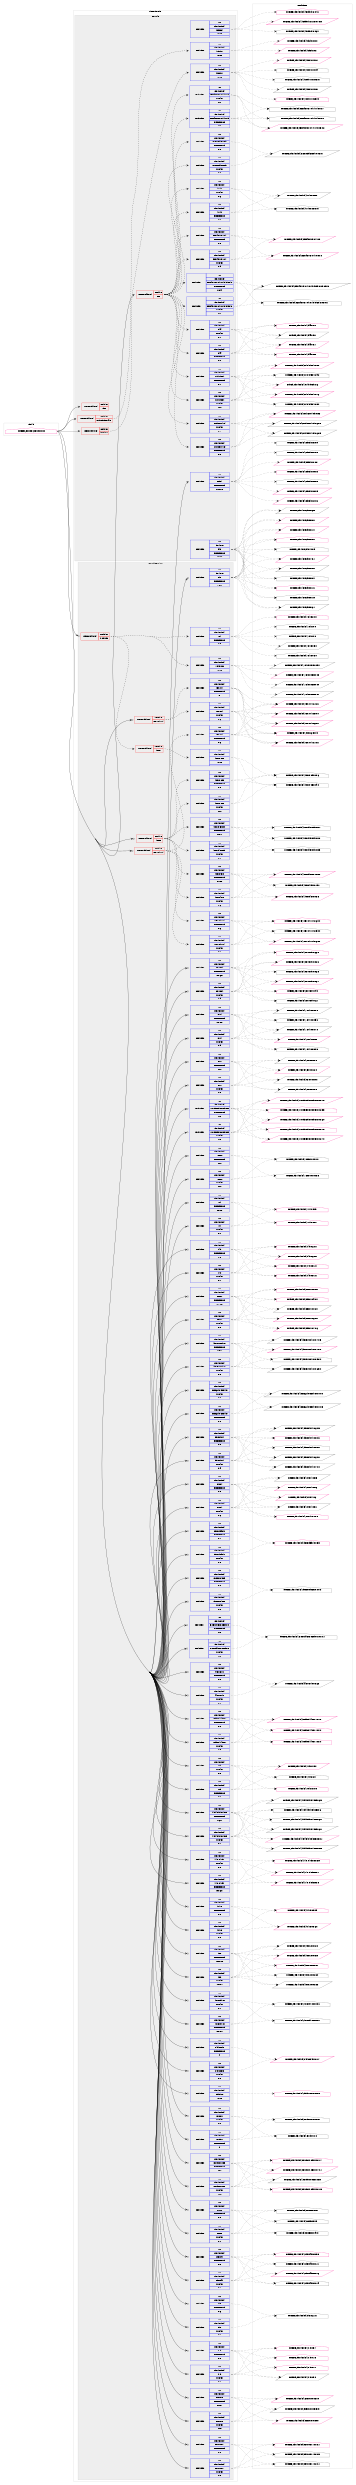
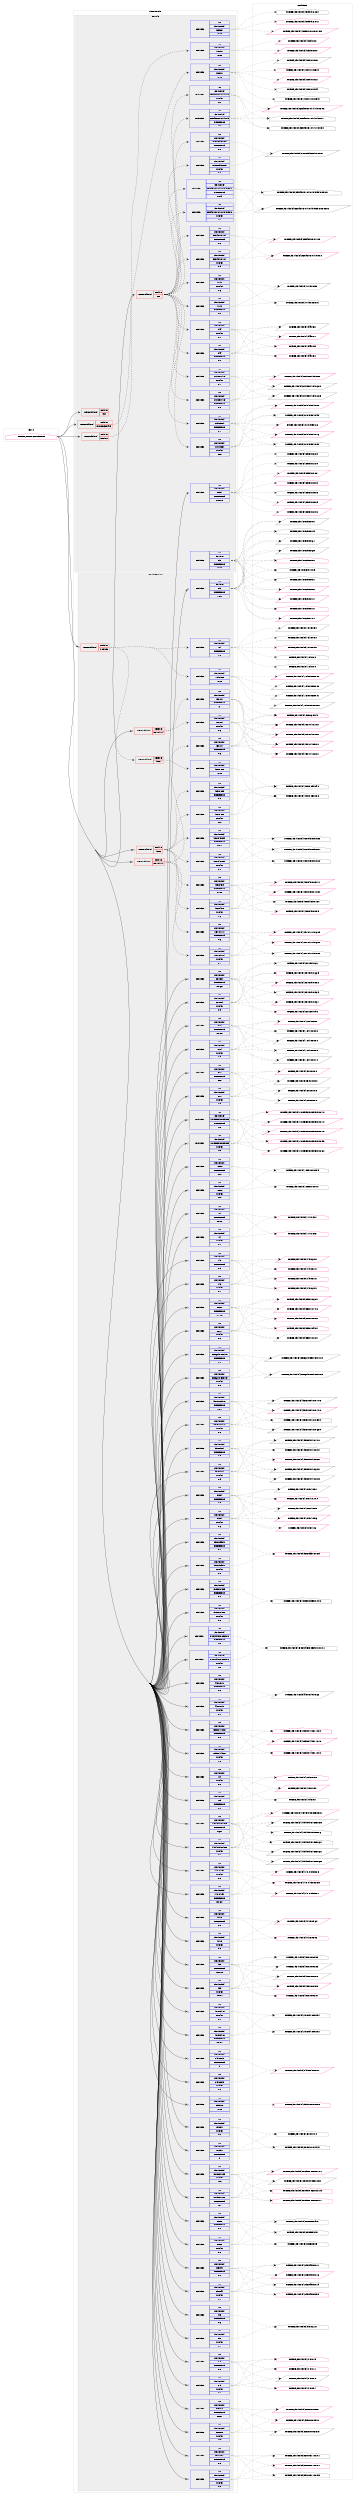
none -> (302, 882)
